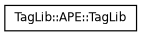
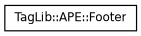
(71, 18) -> (71, 18)
